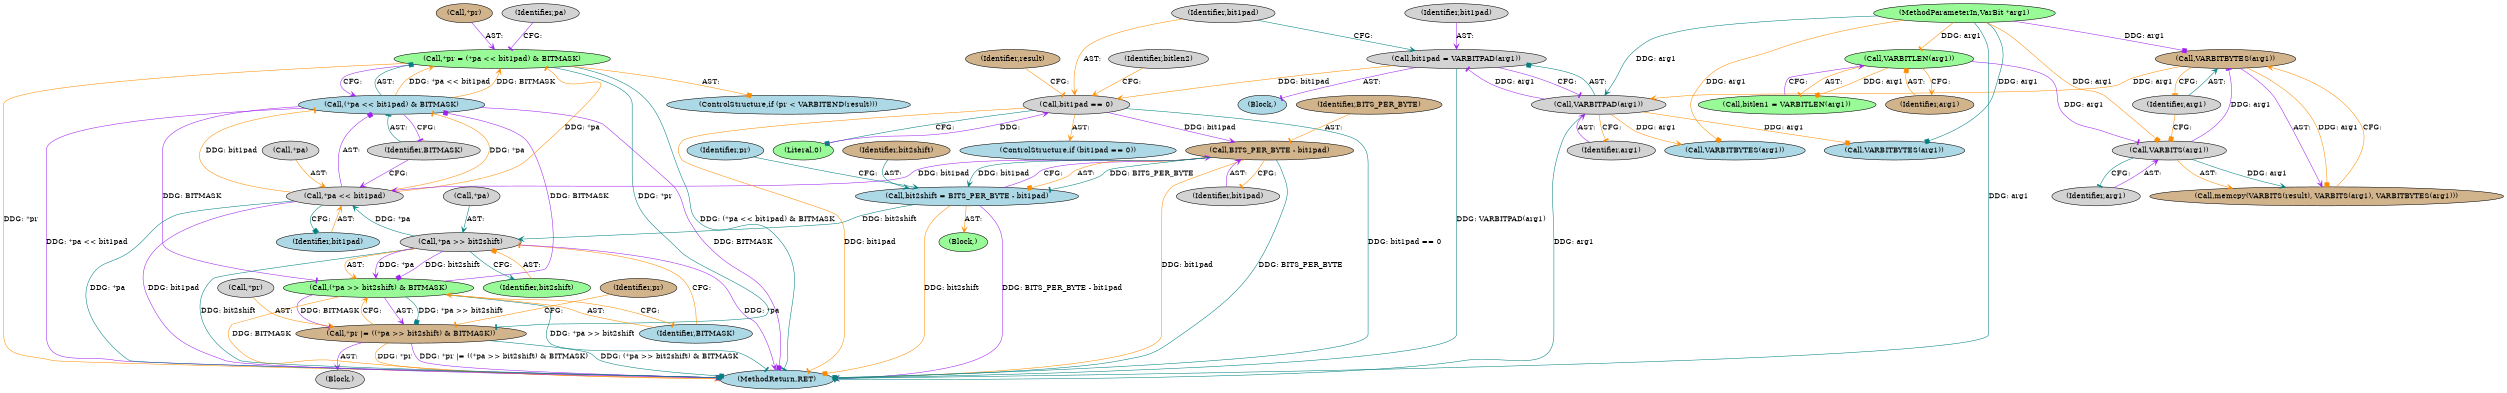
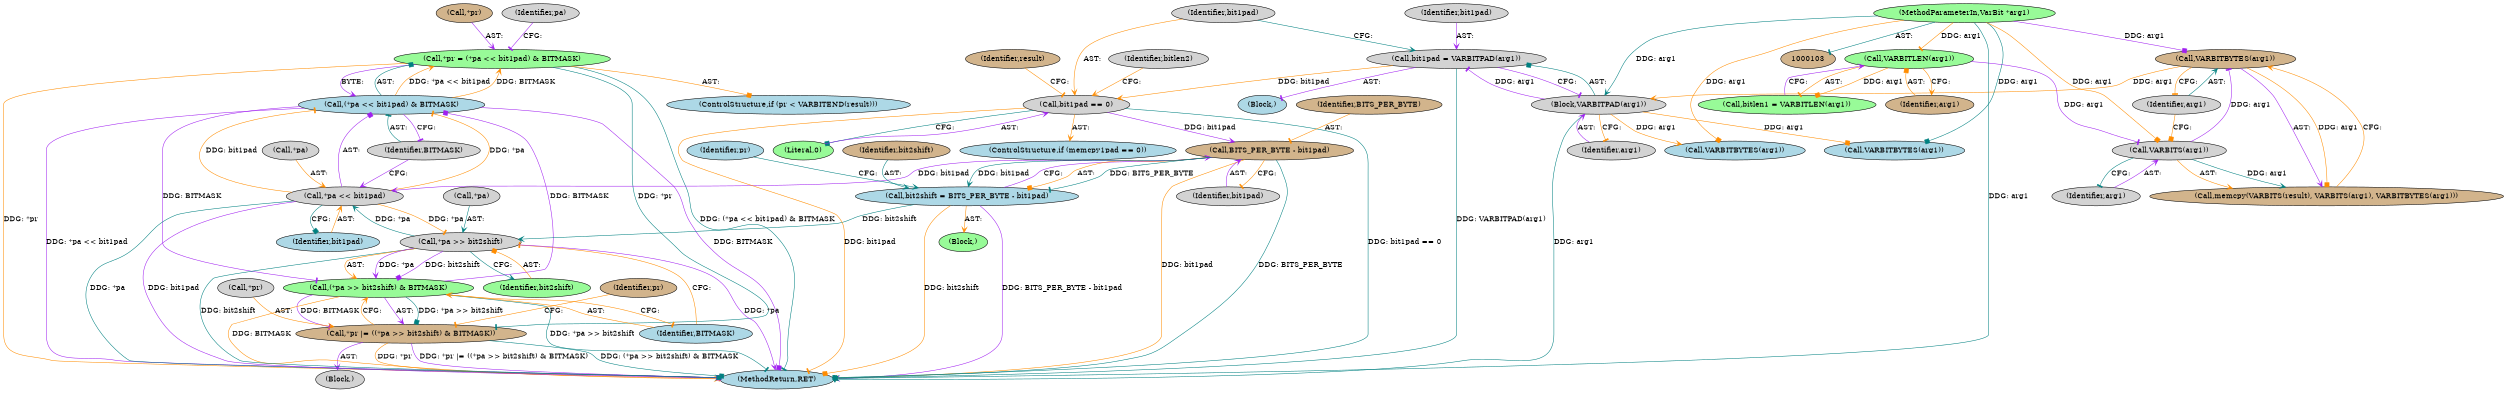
none -> (1808, 59)
(354, 82) -> (354, 82)
(1599, 105) -> (1599, 105)
(1011, 128) -> (1011, 128)
(538, 150) -> (412, 215)
(1068, 151) -> (1068, 151)
